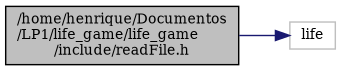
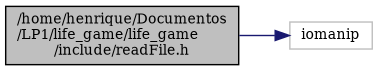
(313, 36) -> (331, 36)
